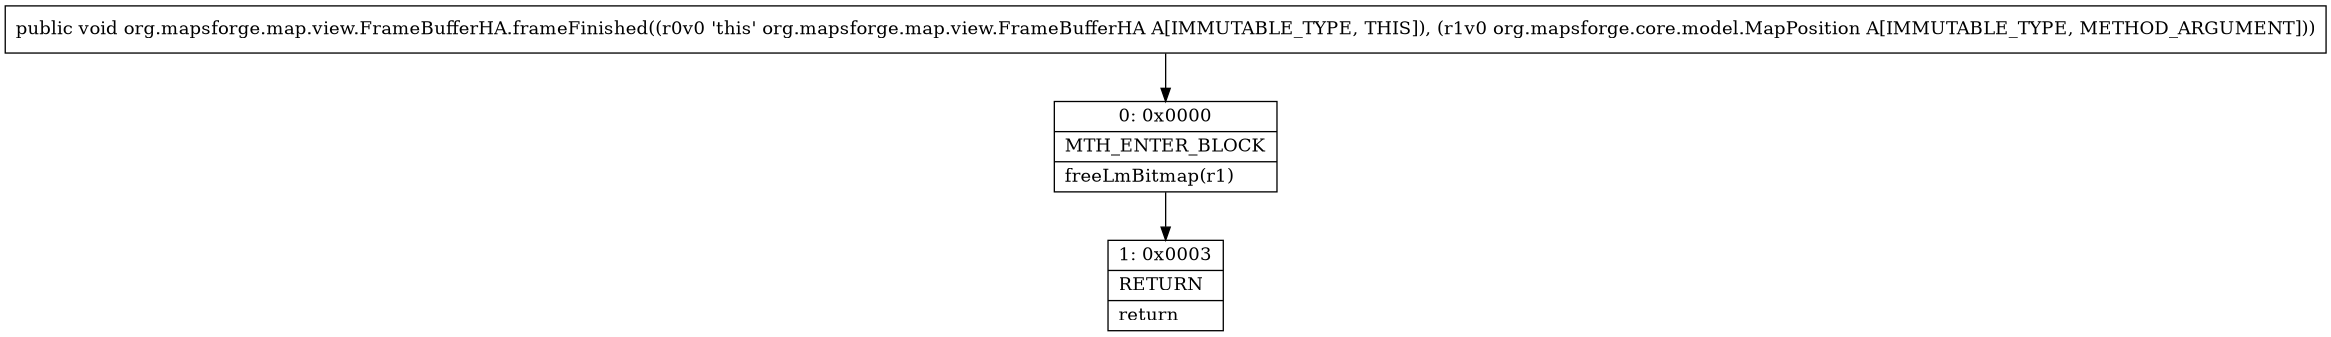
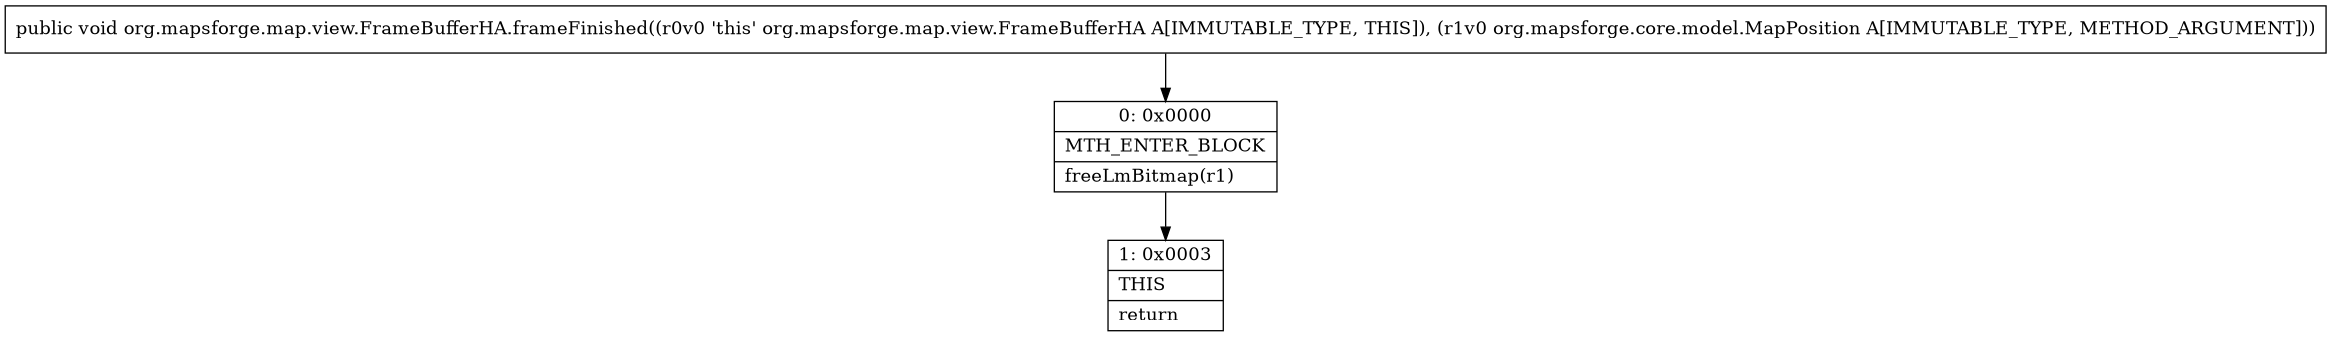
(1161, 285) -> (1143, 285)
